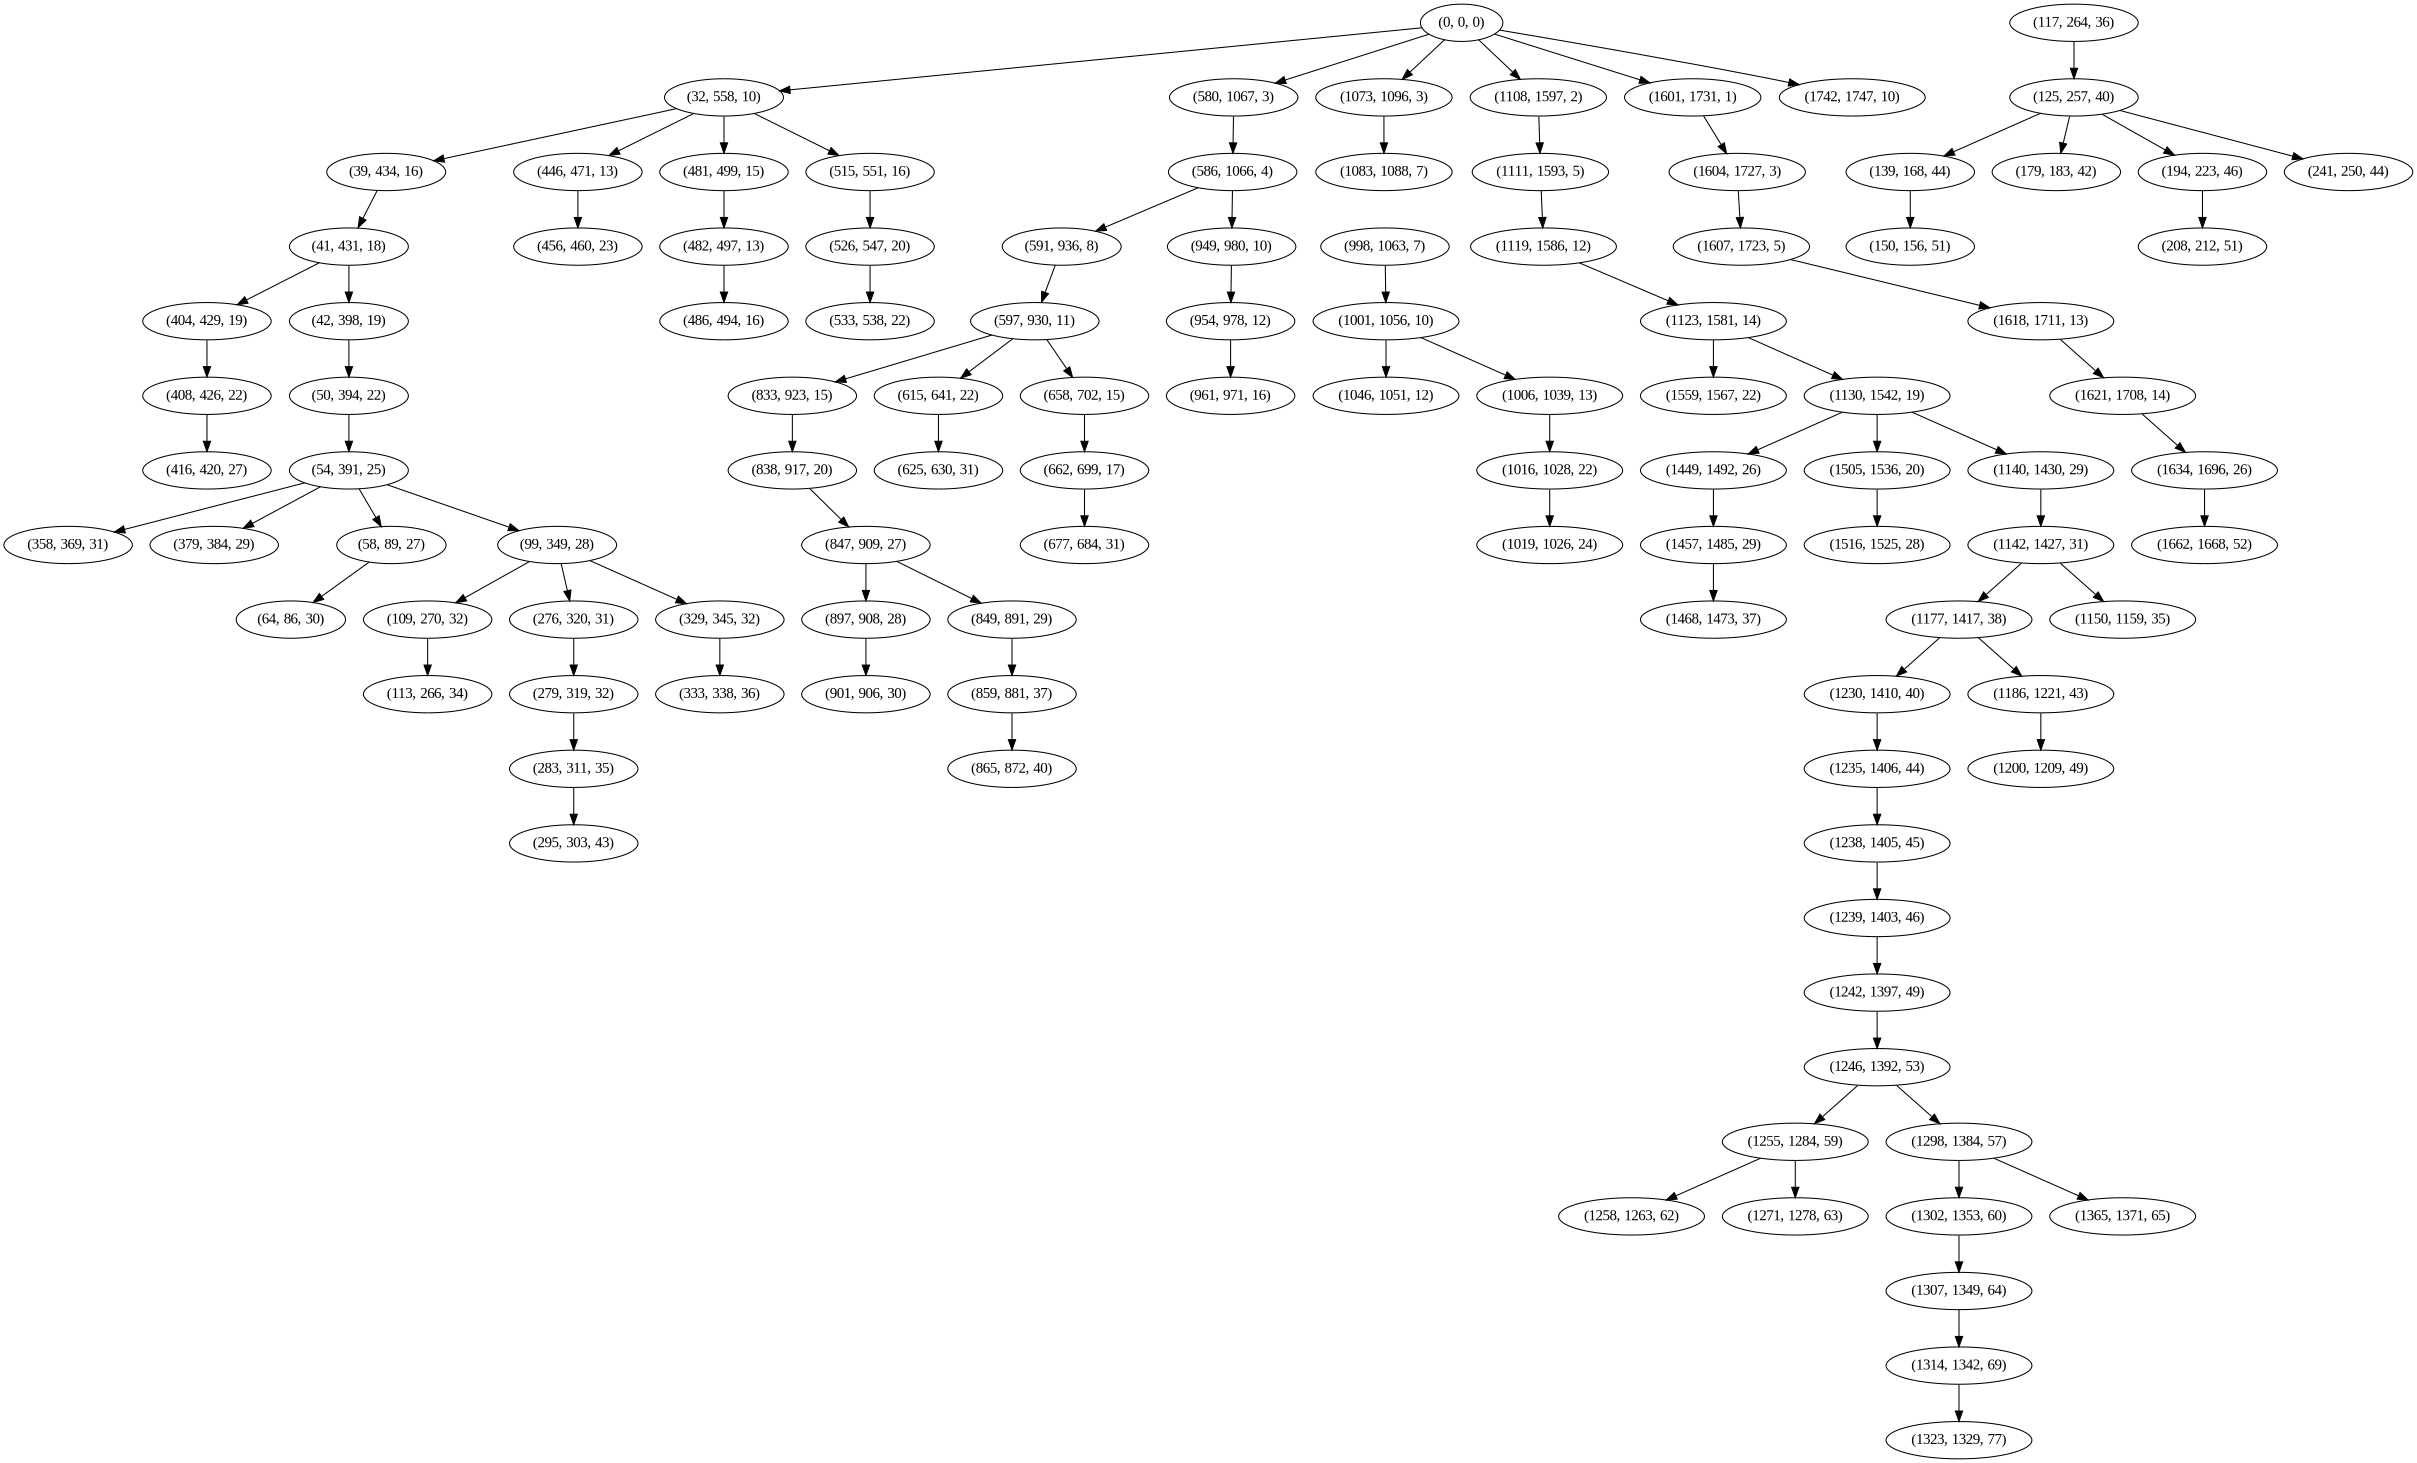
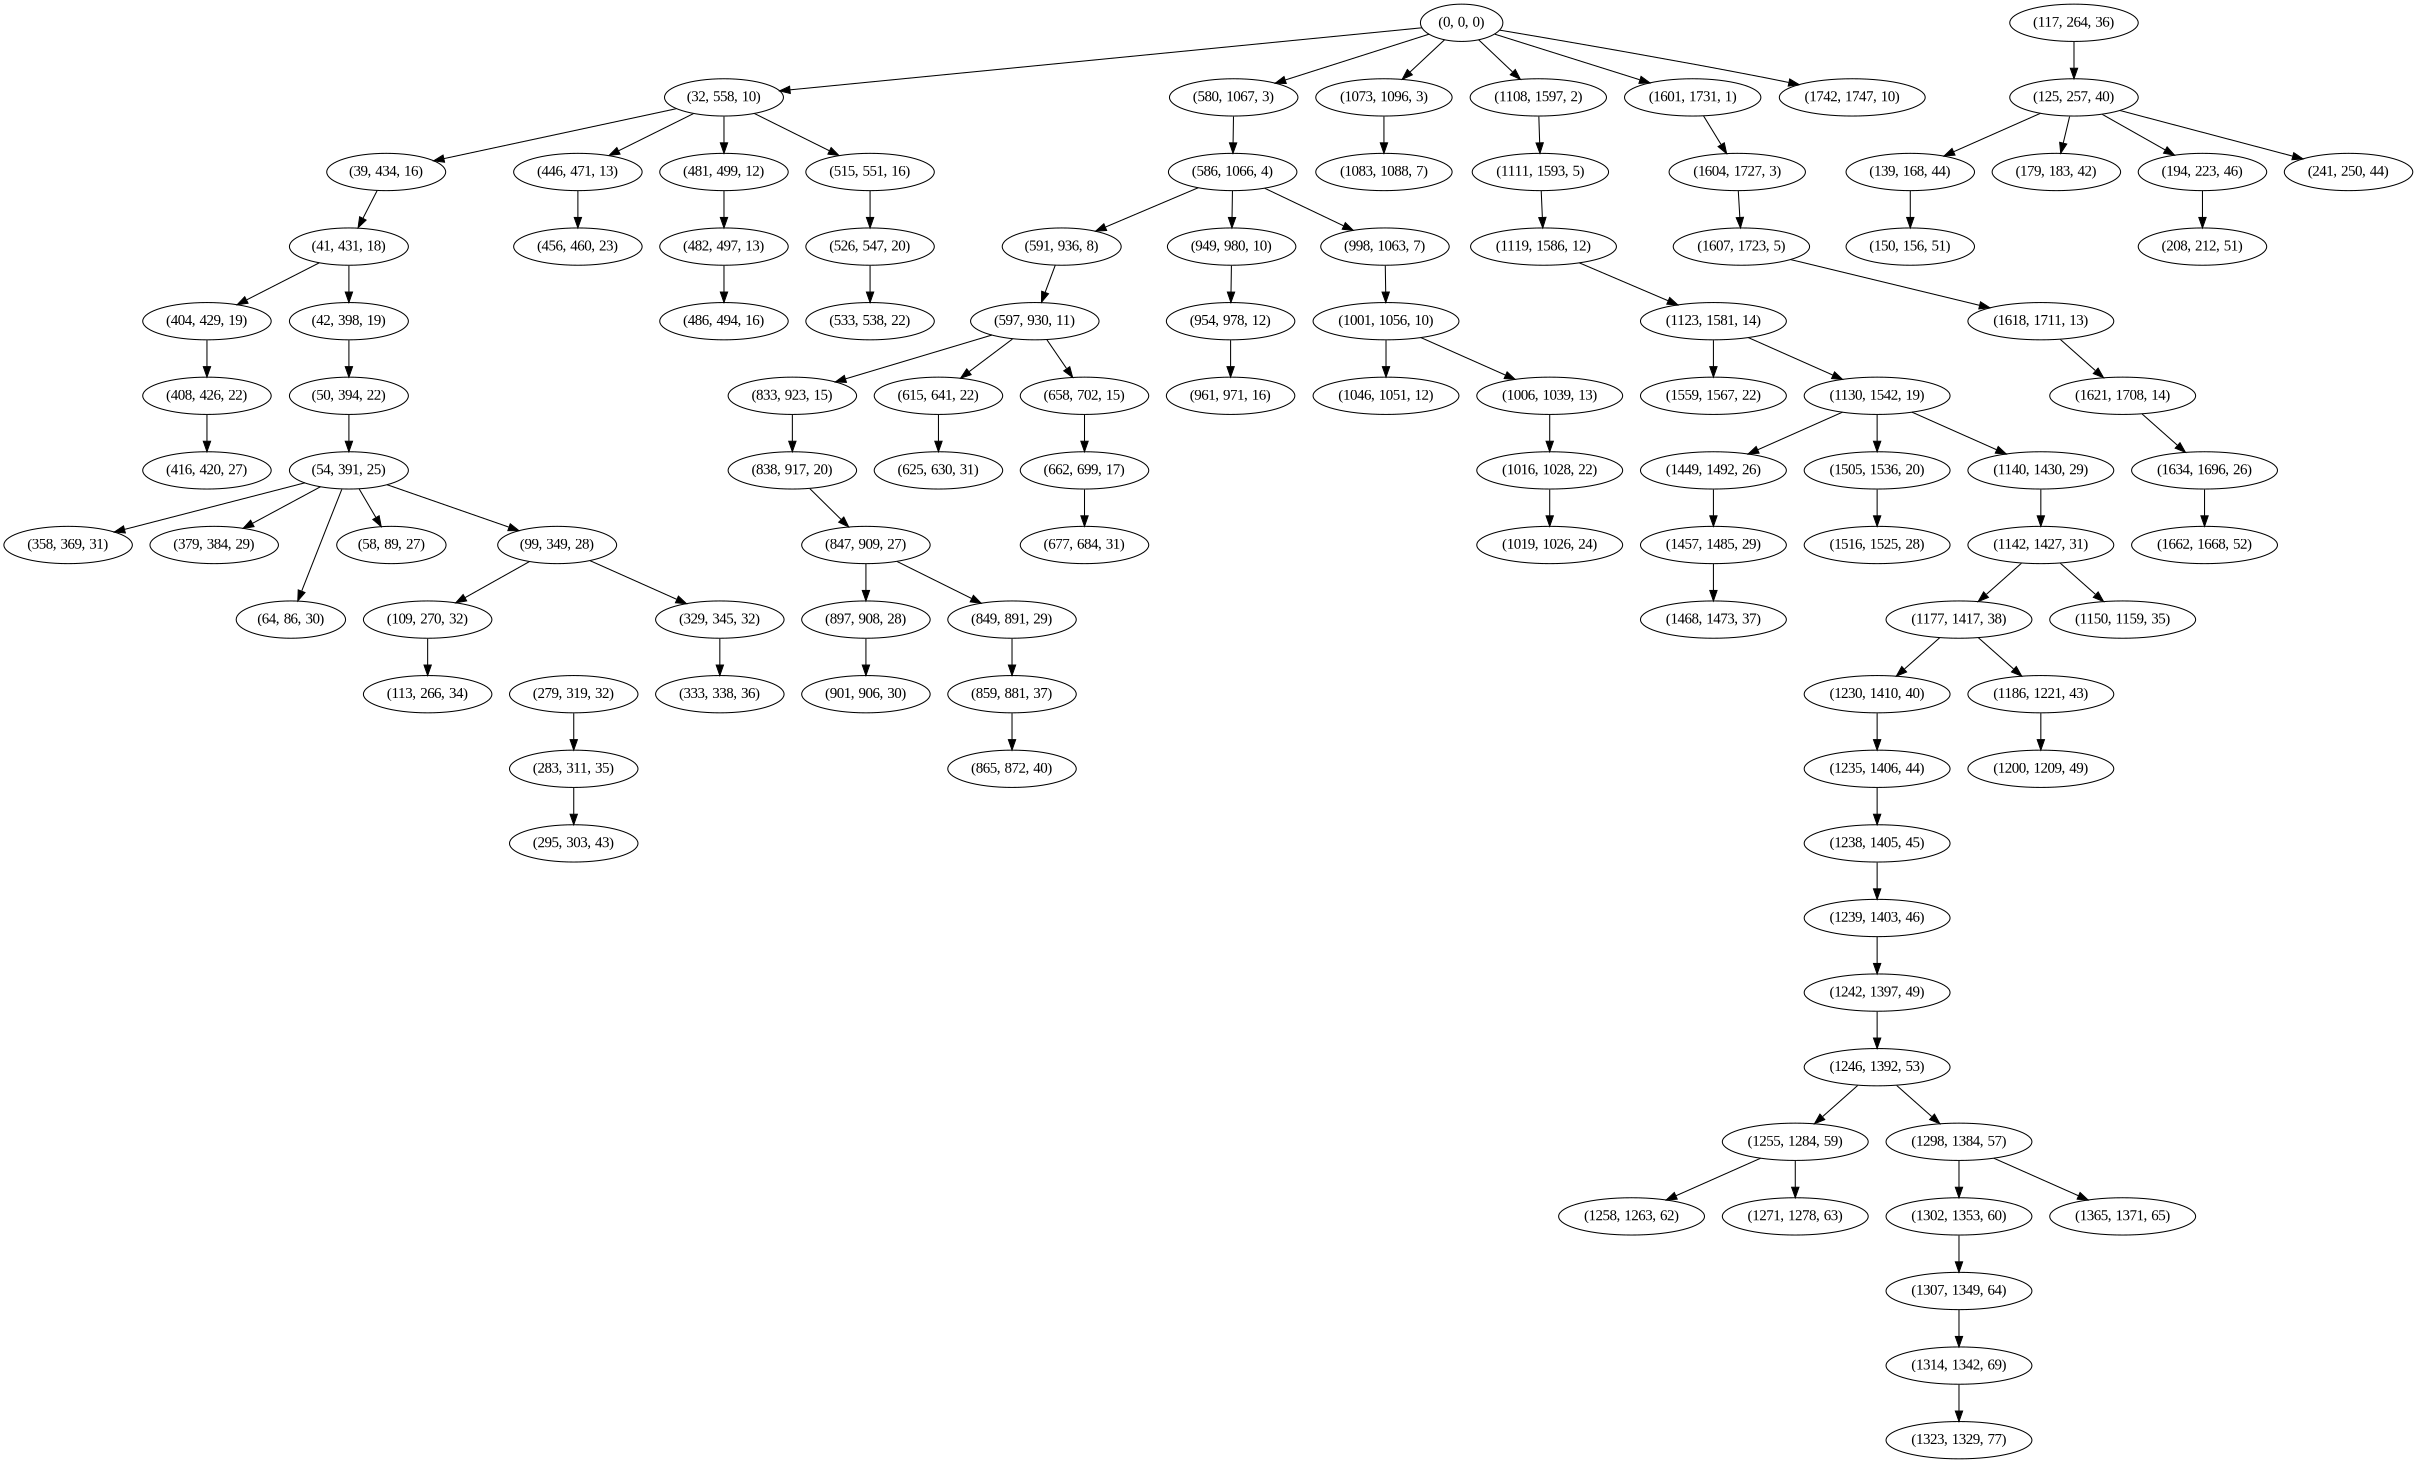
(724, 172) -> (724, 172)
none -> (1304, 207)
(345, 579) -> (322, 540)
(574, 620) -> none
